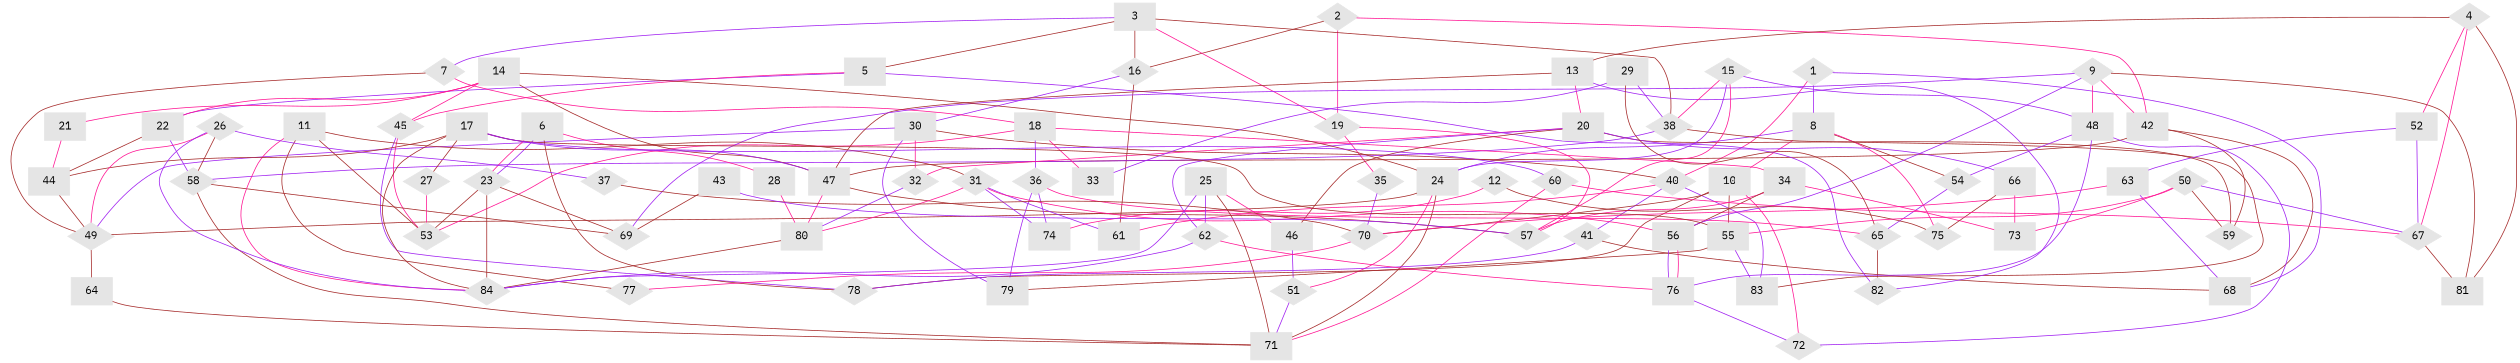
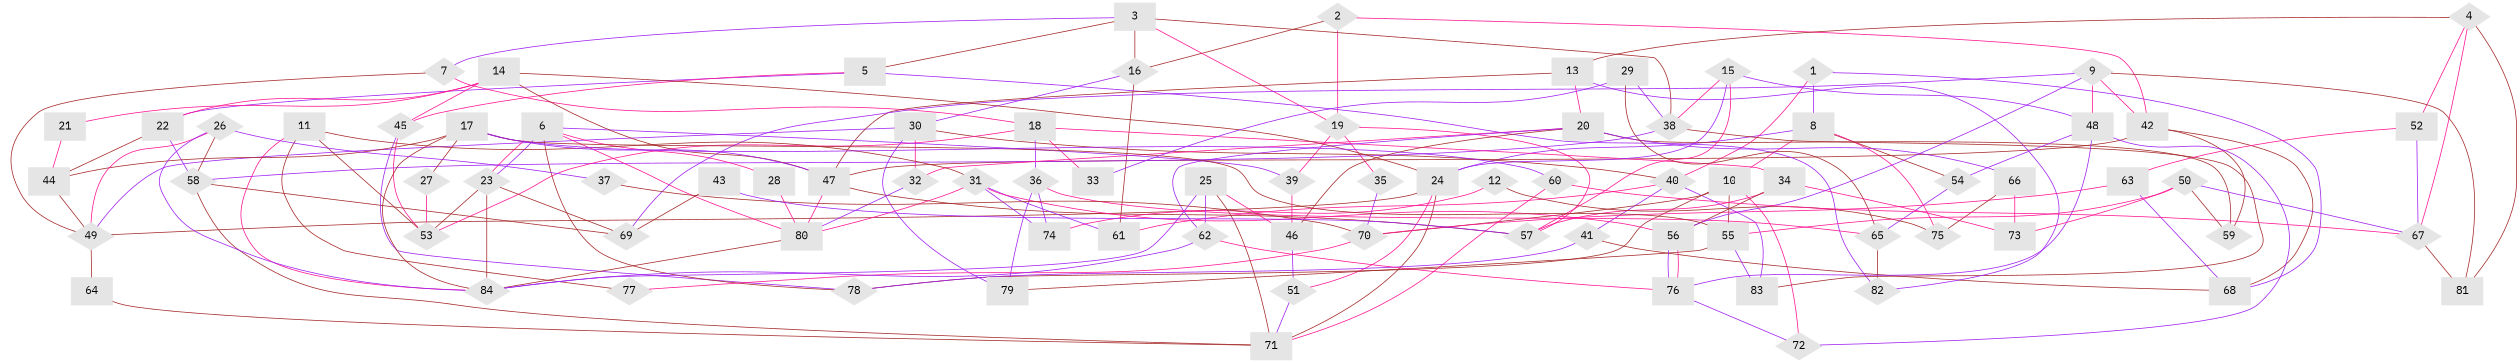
(2271, 142) -> (2271, 142)
none -> (1292, 181)
none -> (676, 188)
